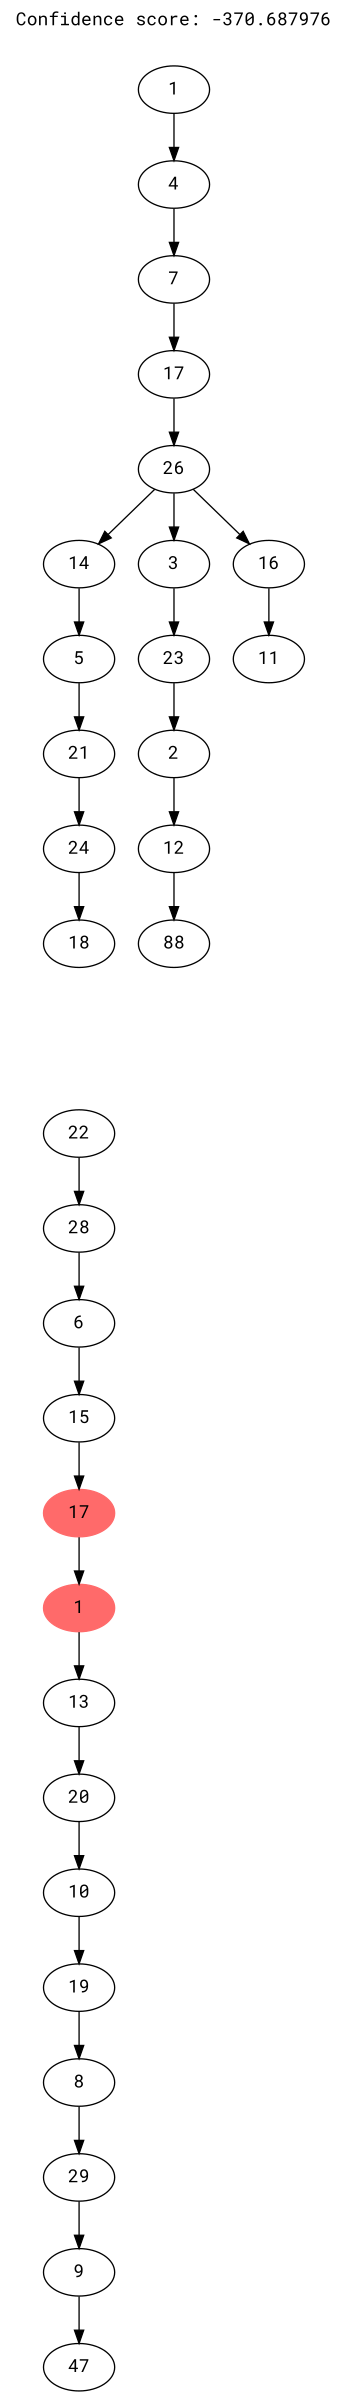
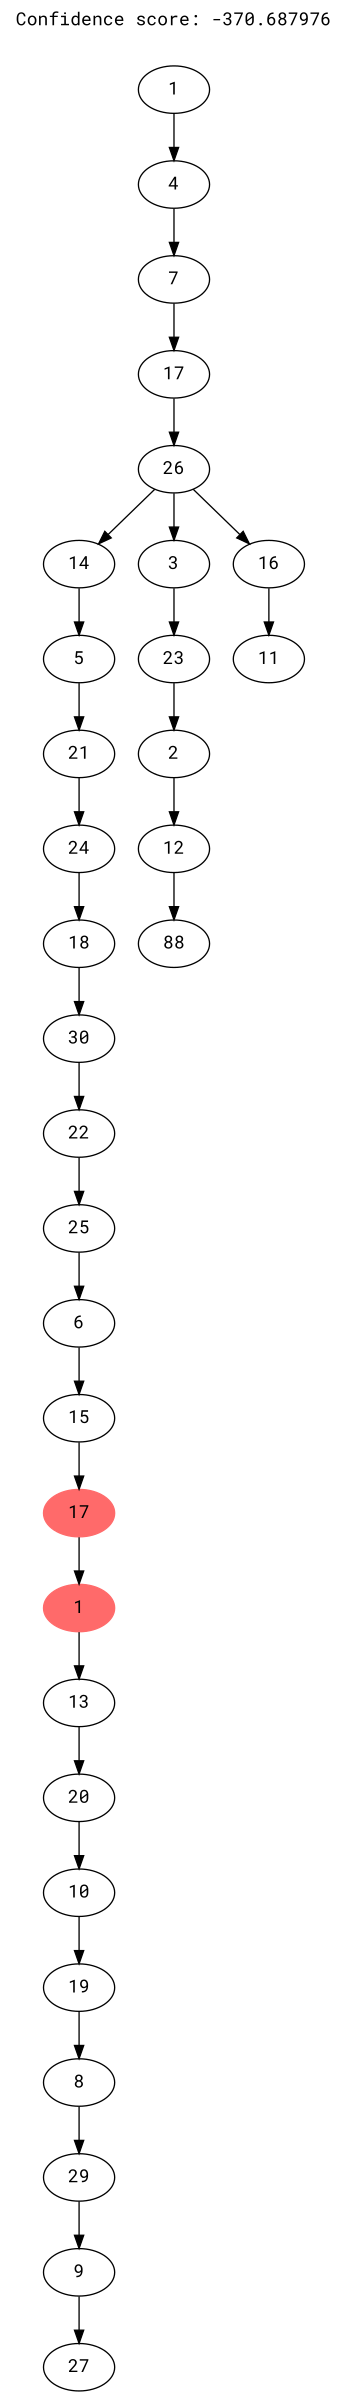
none -> (79, 1039)
(79, 1228) -> (79, 1228)
(79, 2367) -> (79, 2367)
